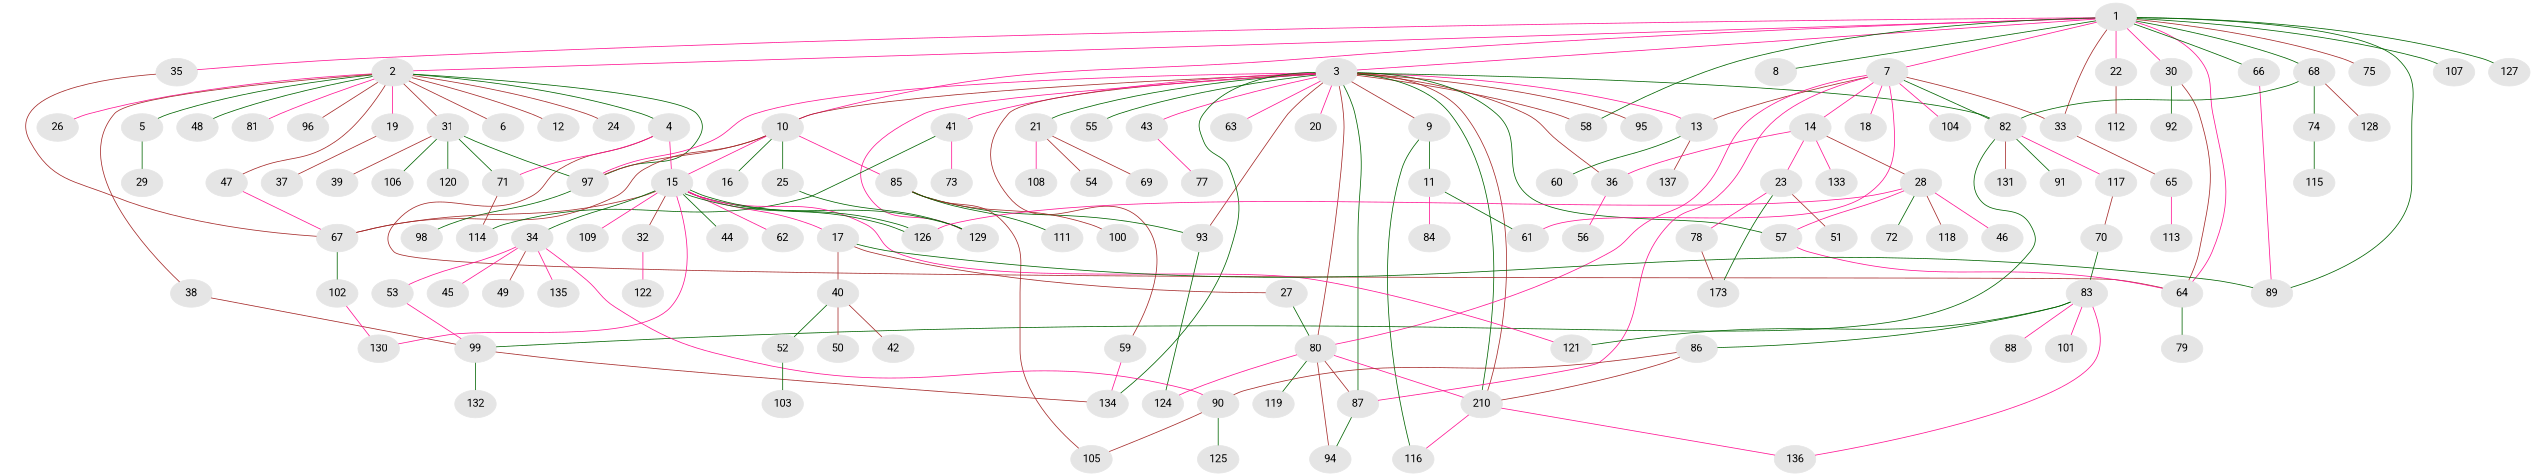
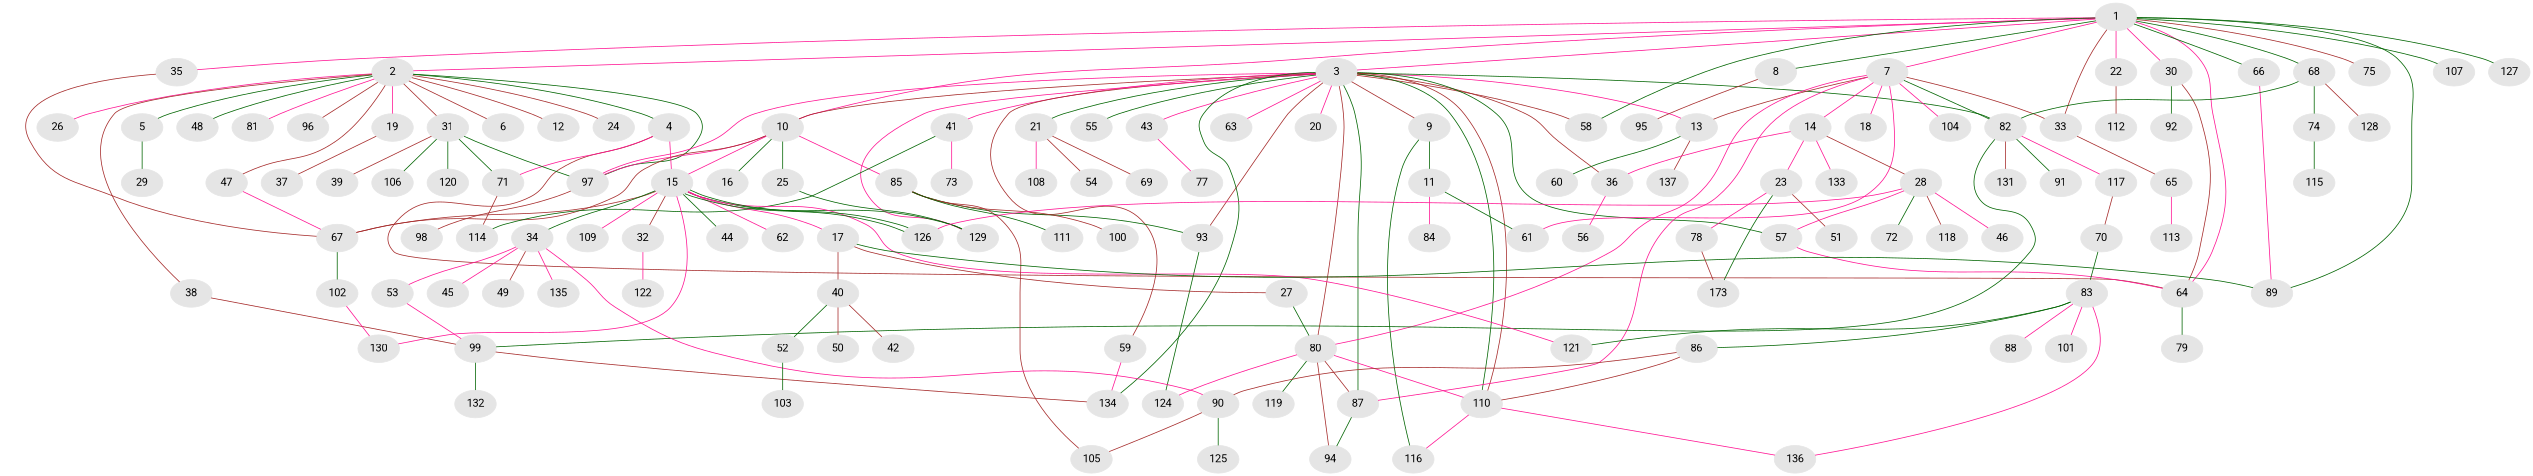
(1493, 88) -> (1707, 98)
(685, 155) -> (685, 155)
(508, 209) -> (508, 209)
(1482, 404) -> (1482, 404)
